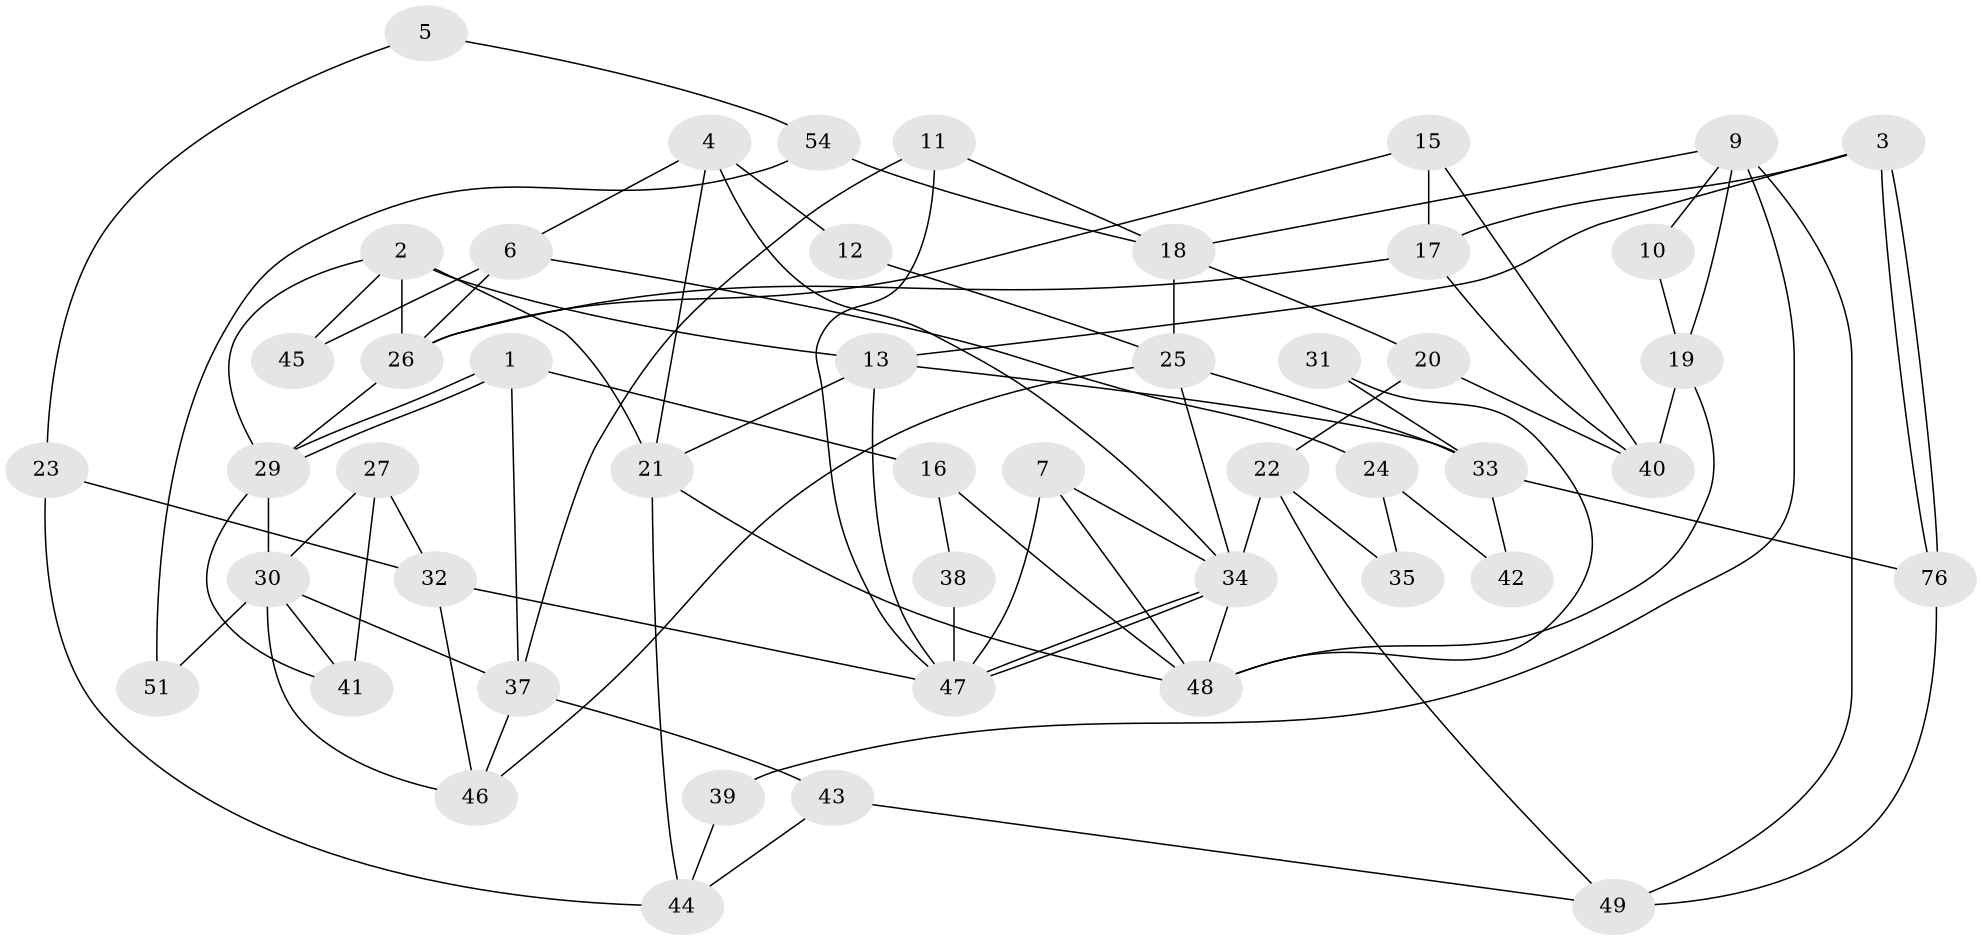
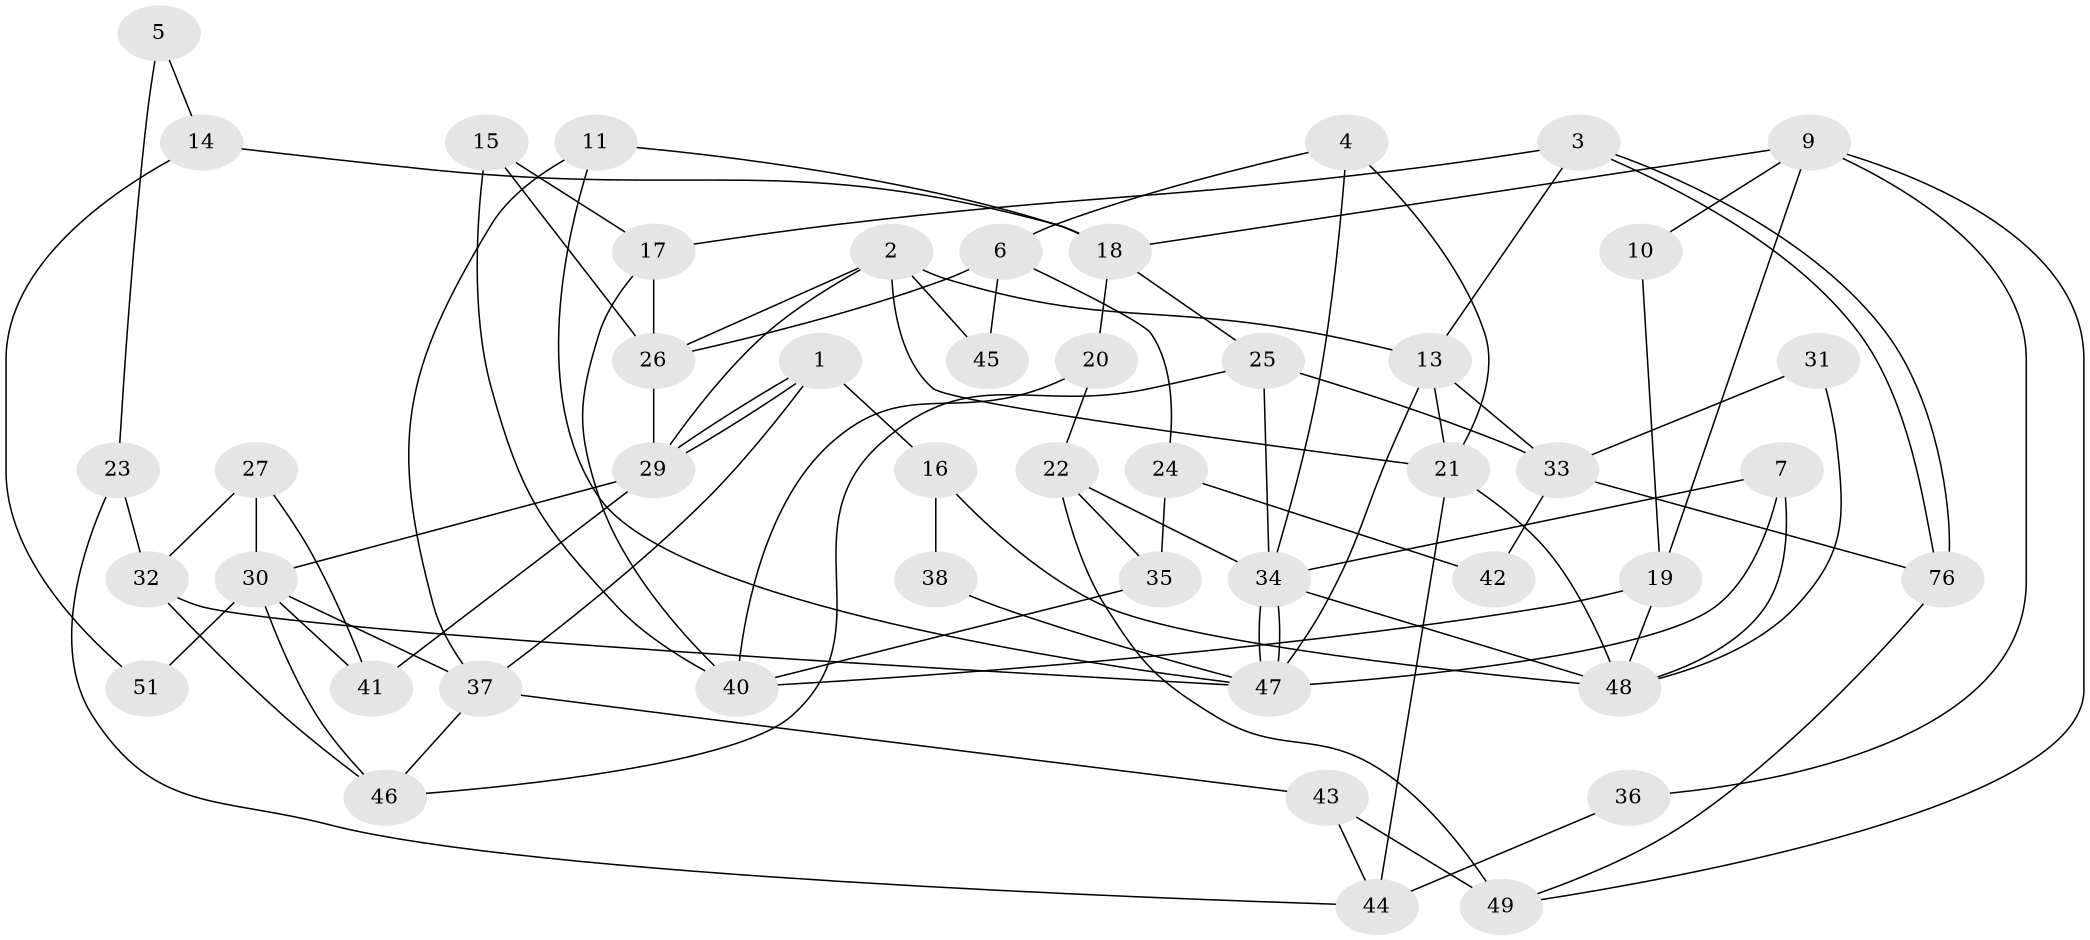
(819, 143) -> (202, 143)
(851, 252) -> none
none -> (966, 630)
(723, 798) -> (1629, 798)
